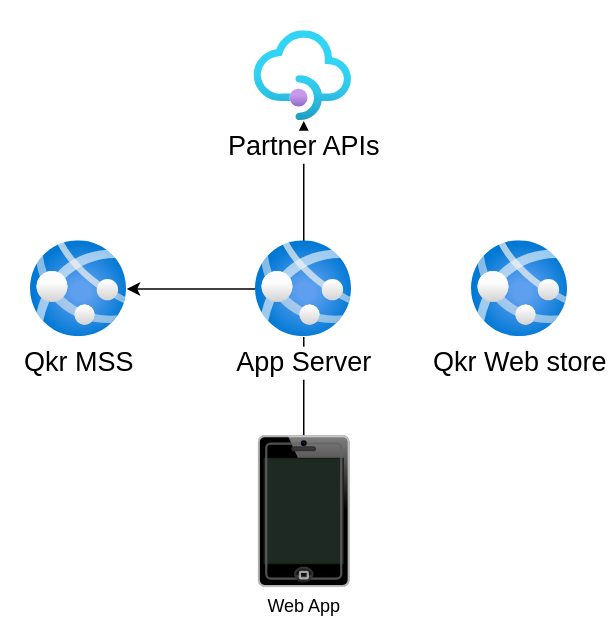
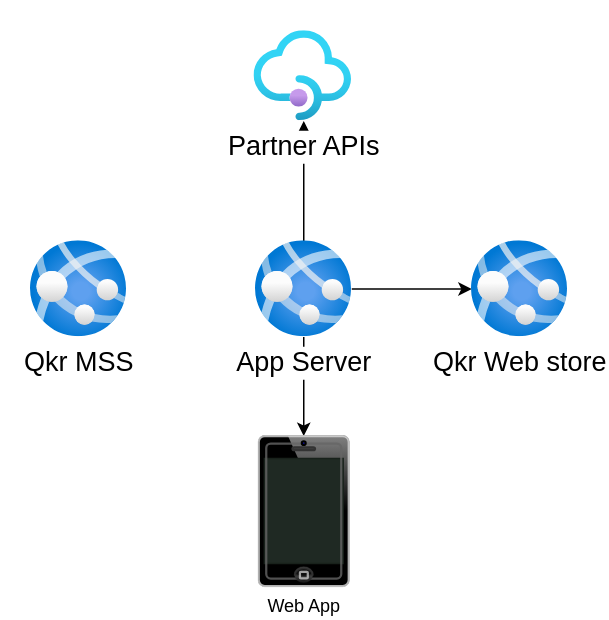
(197, 289) -> none
none -> (407, 289)
(304, 428) -> (304, 424)
